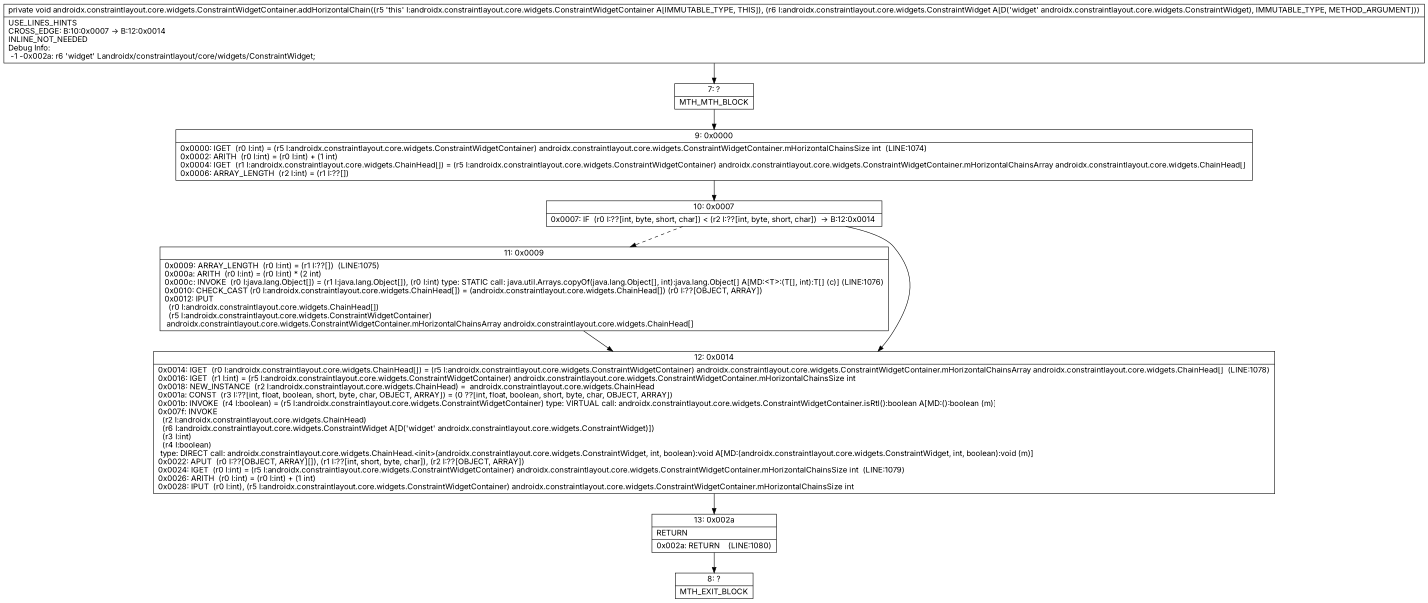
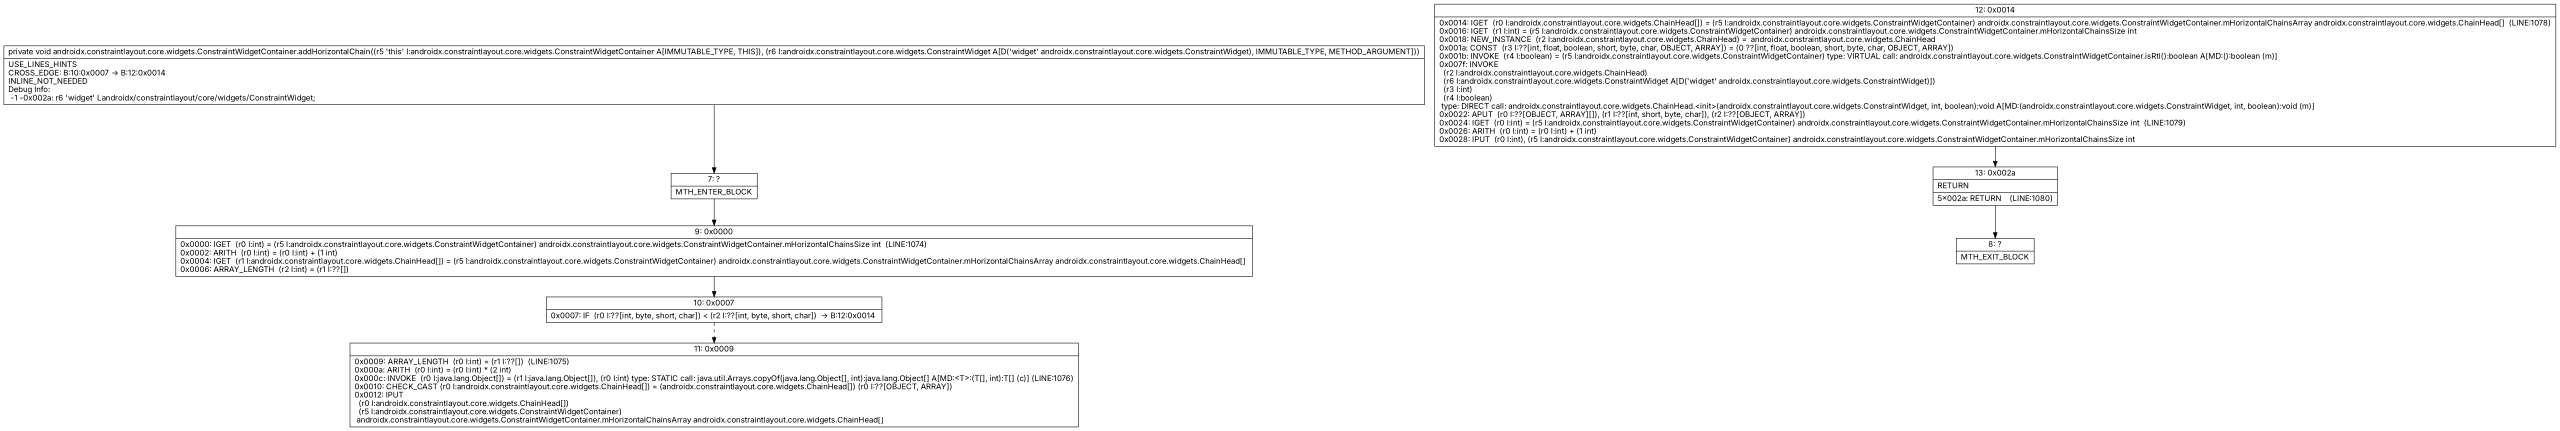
(714, 102) -> (714, 192)
(908, 272) -> none
(596, 340) -> none
(714, 546) -> (1995, 199)
